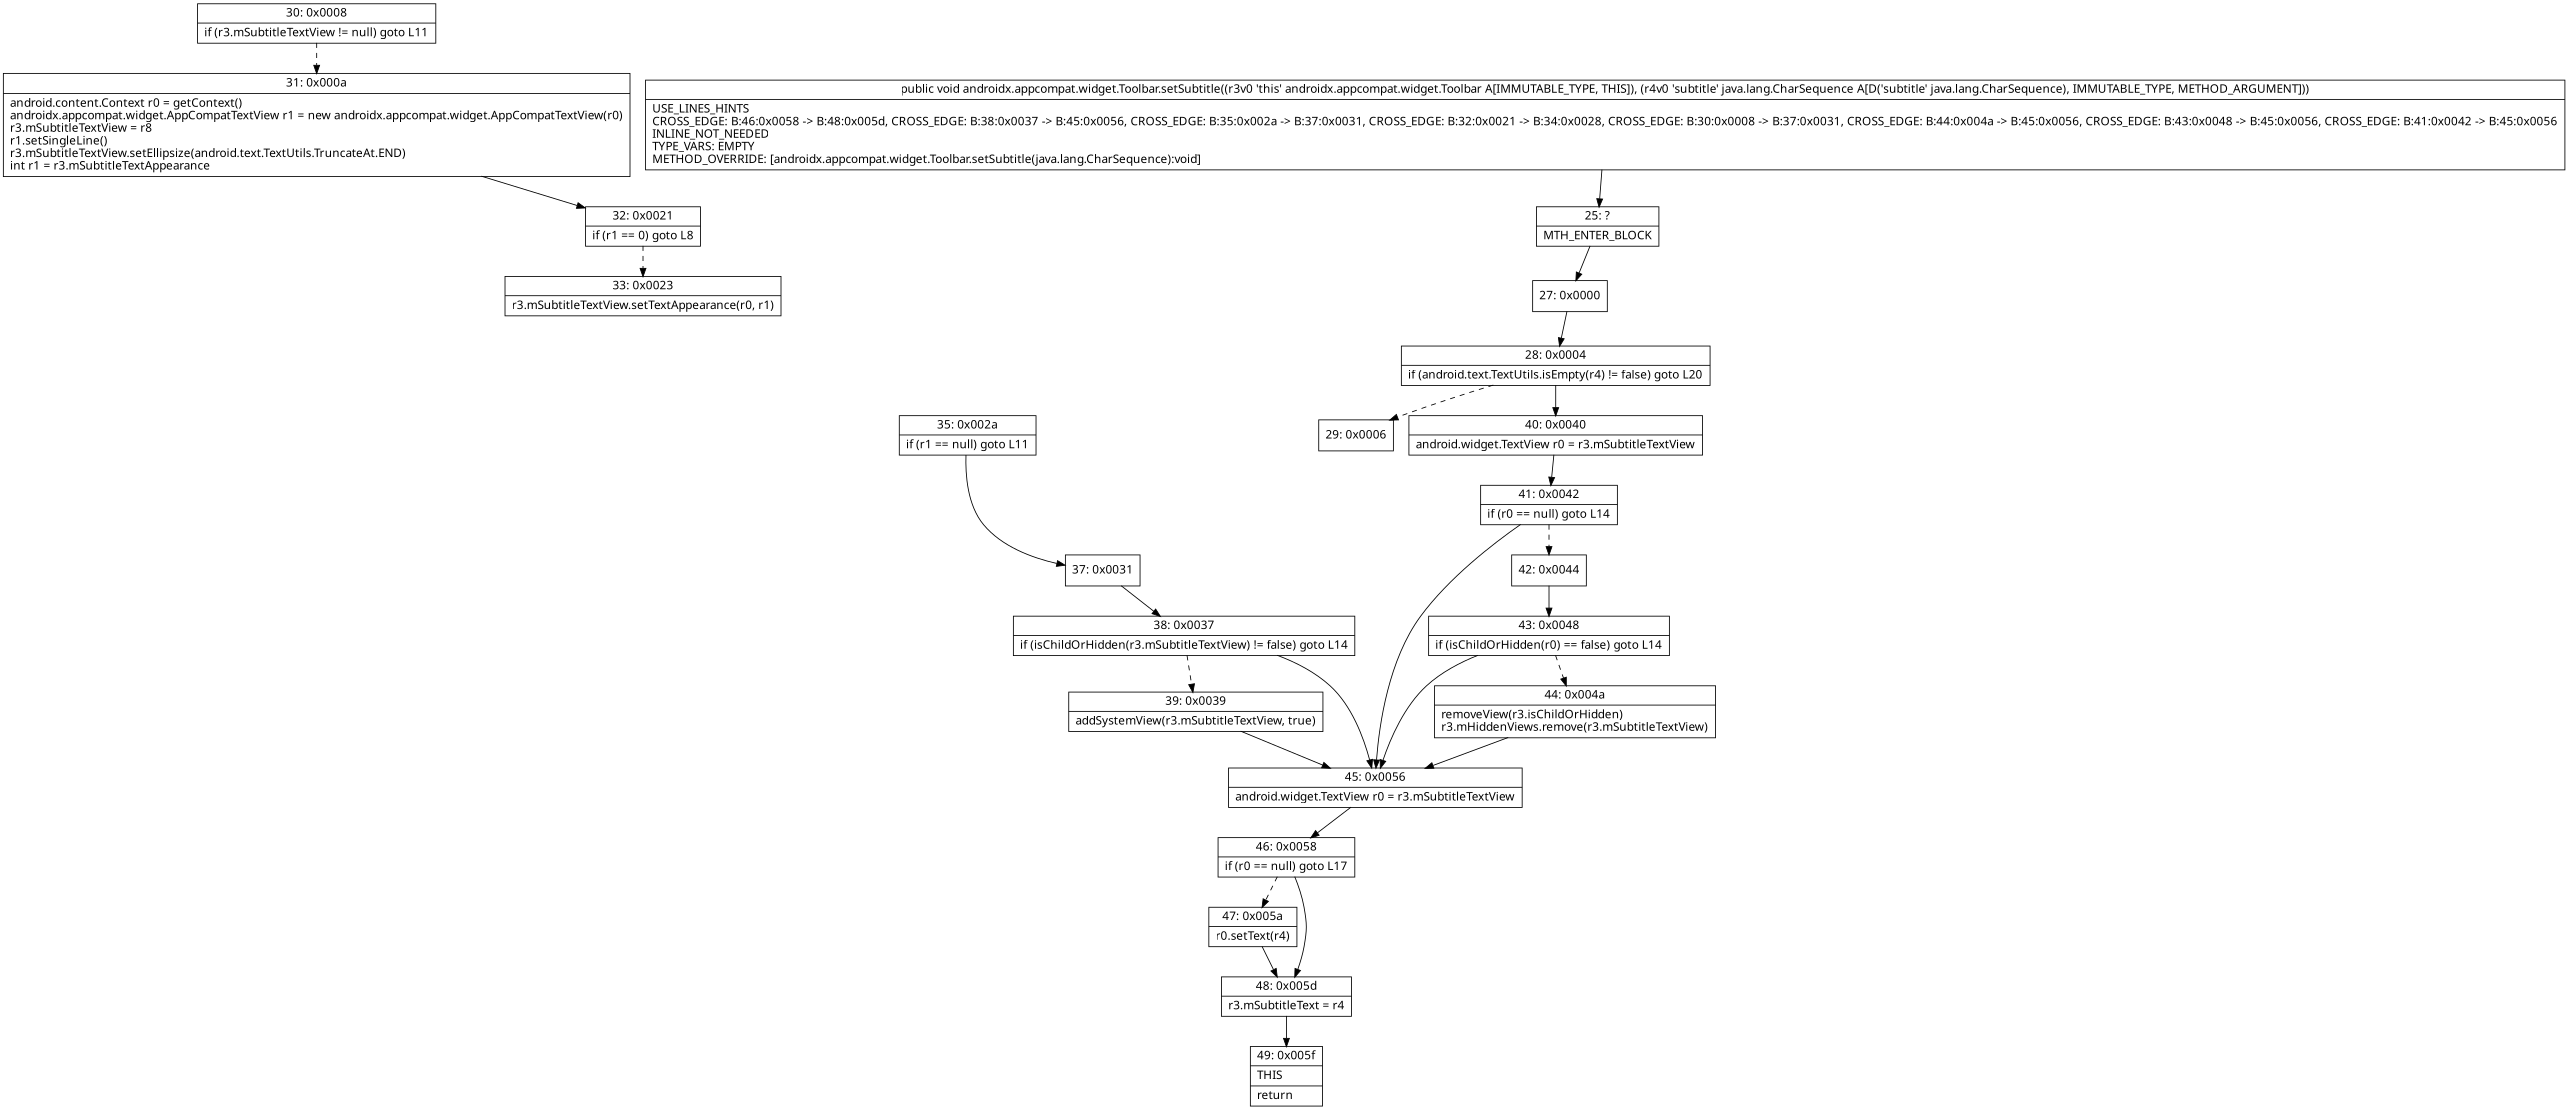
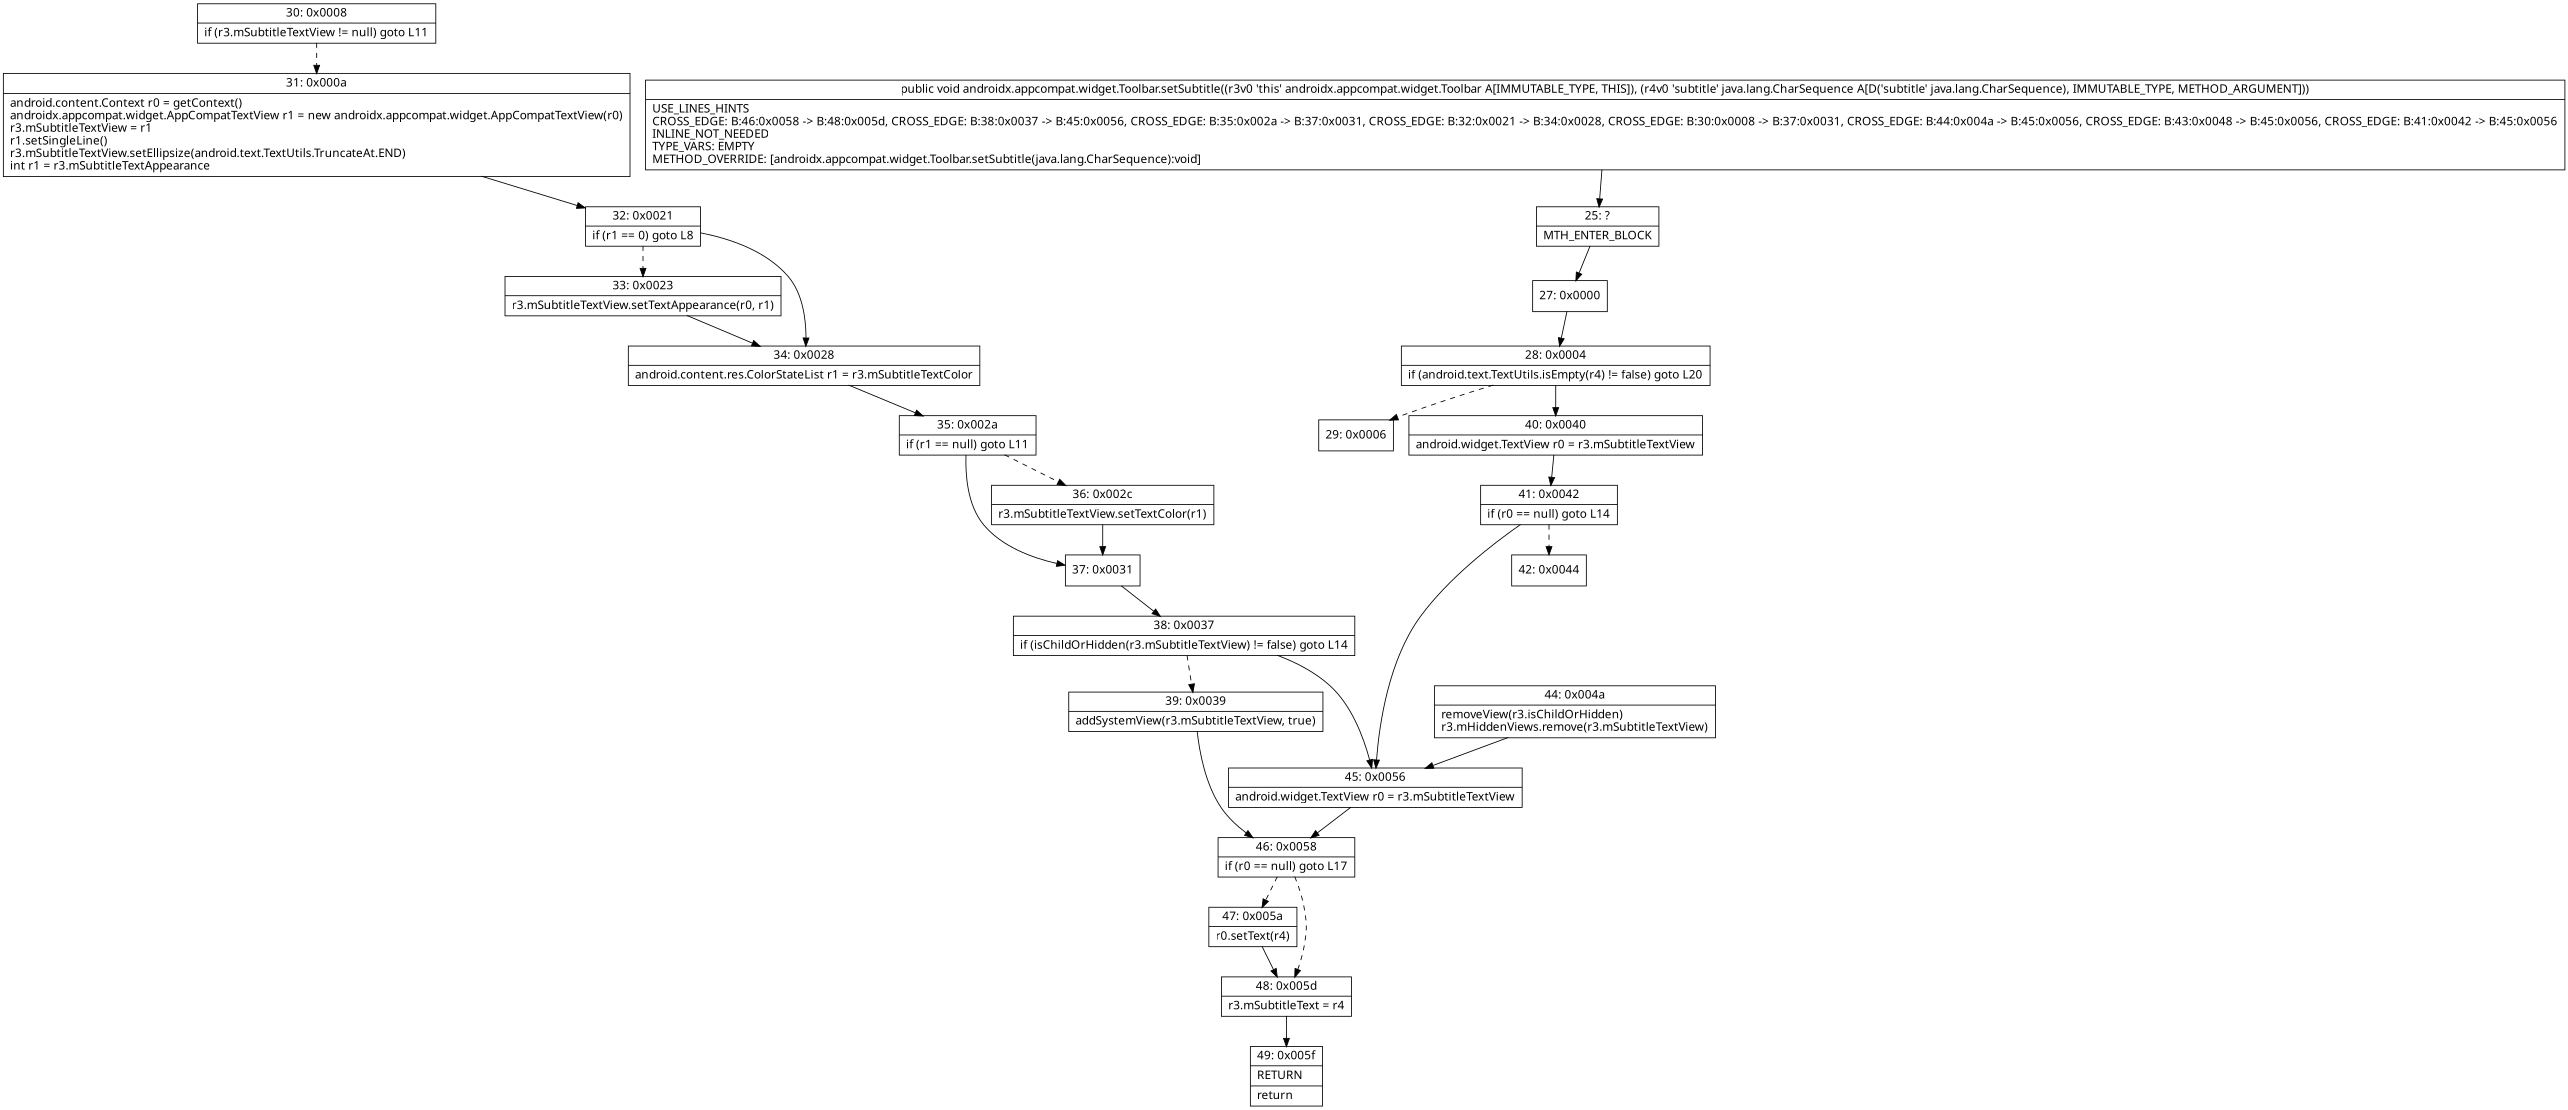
(81, 128) -> (81, 128)
none -> (804, 366)
none -> (1103, 505)
(1549, 636) -> none
(1282, 748) -> (1211, 788)
(1306, 923) -> (1306, 923)
(1270, 1075) -> (1280, 1075)
